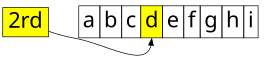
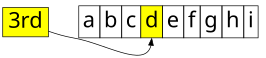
(26, 22) -> (26, 22)
